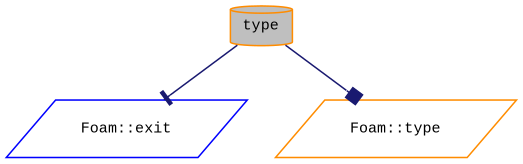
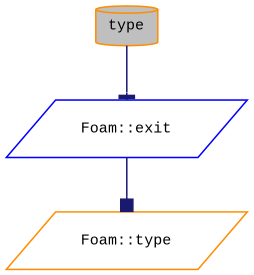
(316, 68) -> (127, 177)
